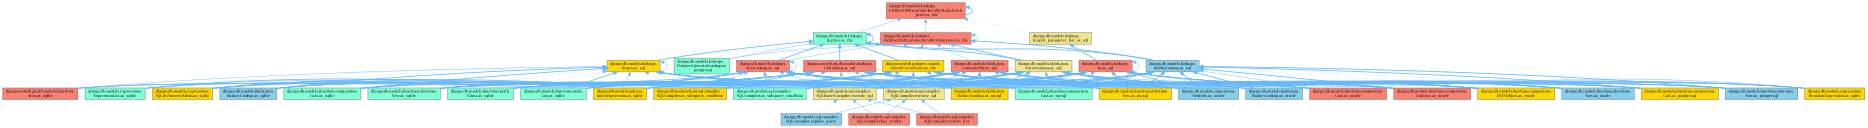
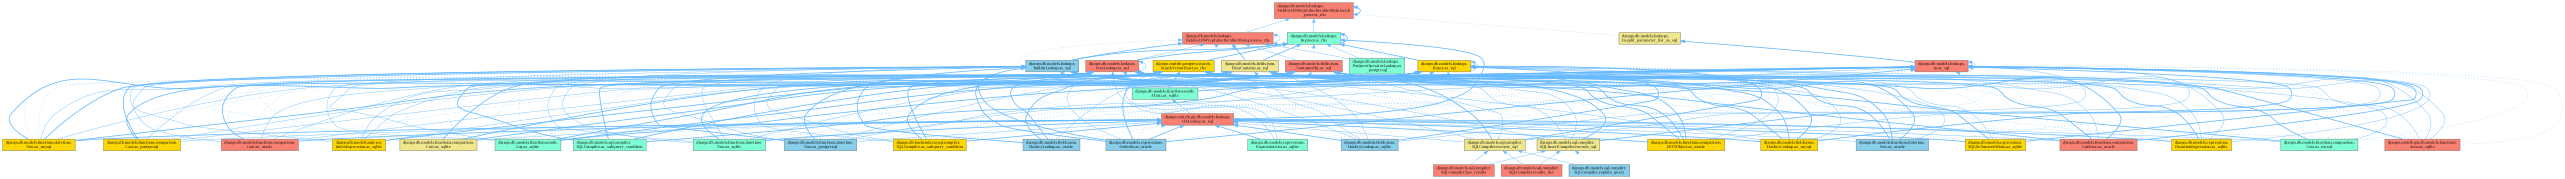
(662, 82) -> (1183, 108)
(322, 94) -> (438, 145)
